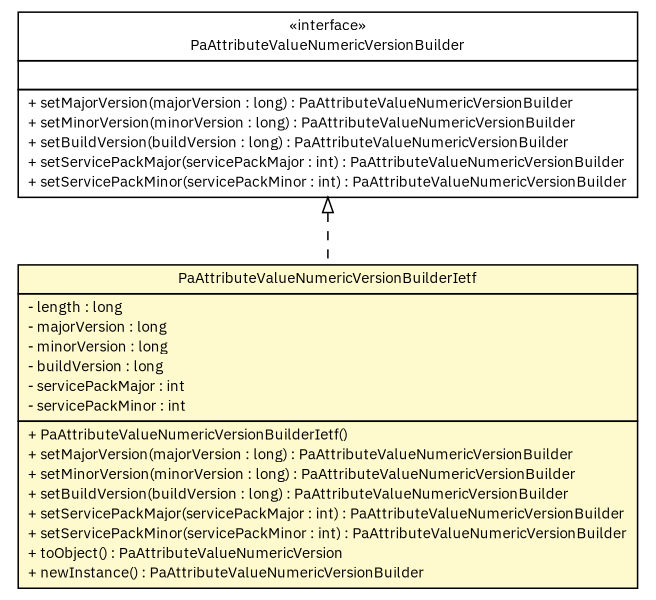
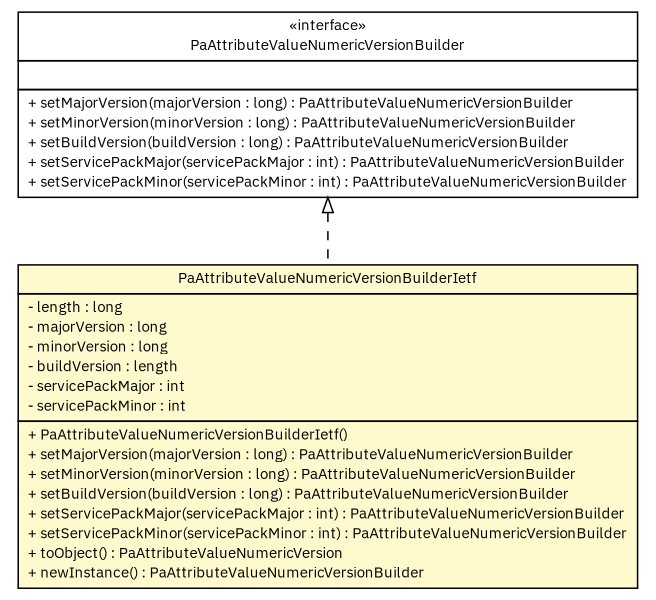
(96, 367) -> (103, 367)
